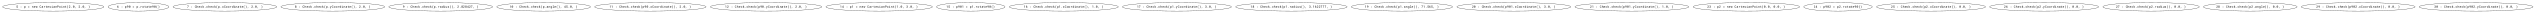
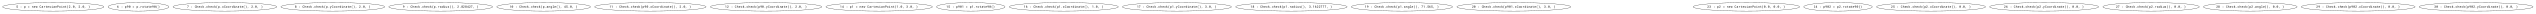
(1632, 7) -> none
